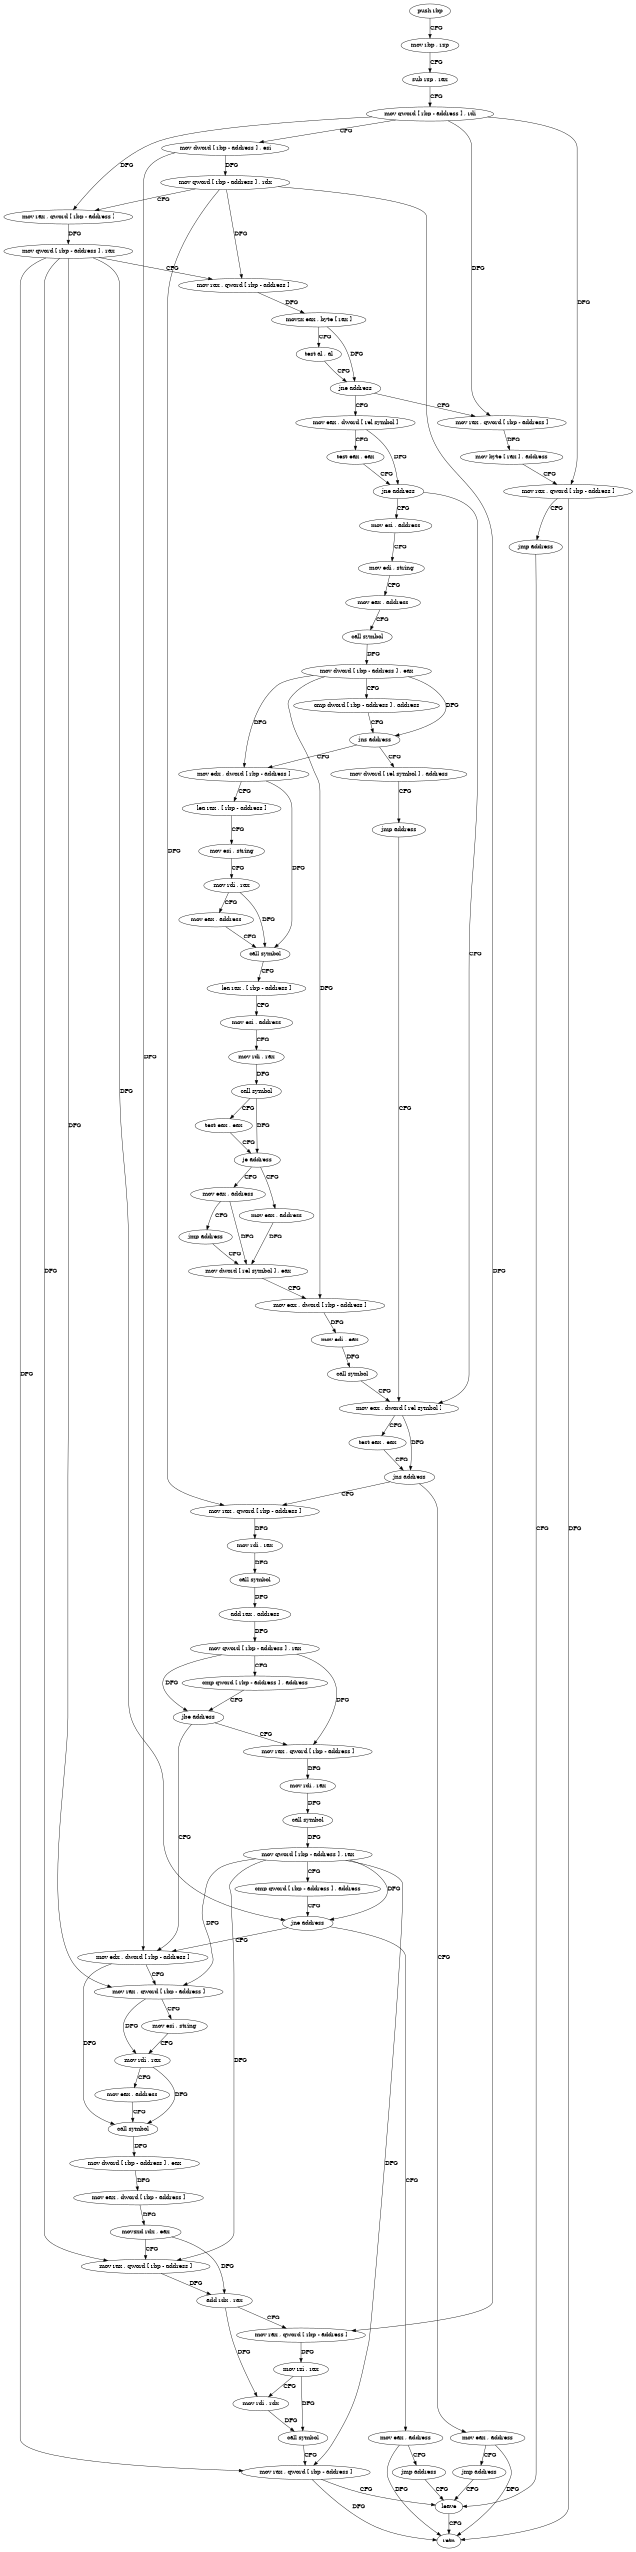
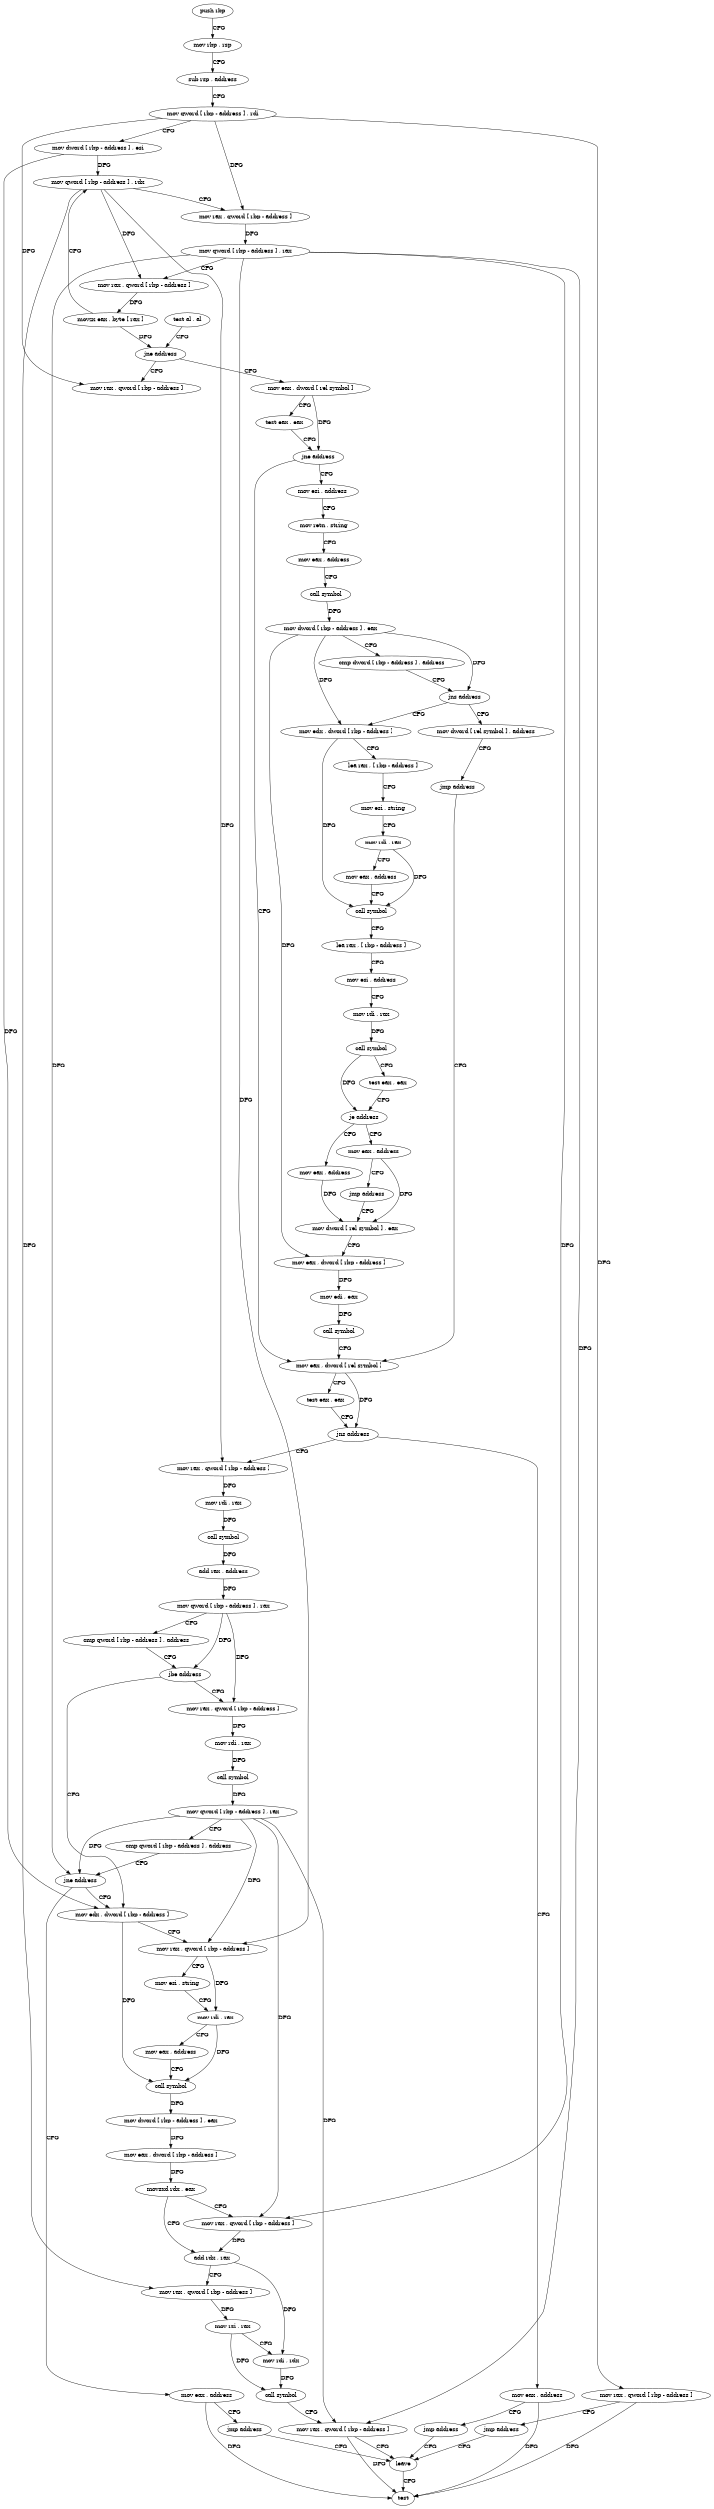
(430, 80) -> (213, 80)
(319, 335) -> (69, 256)
(512, 457) -> none
(391, 568) -> (323, 526)
(227, 2266) -> (174, 2224)
(449, 2541) -> (403, 2498)
